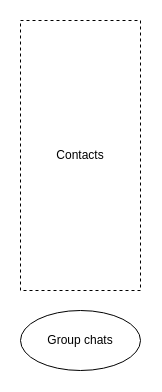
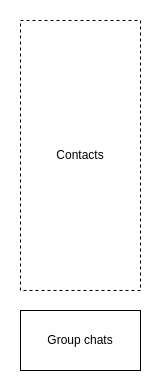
(81, 341) -> (81, 341)
